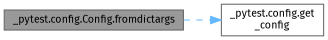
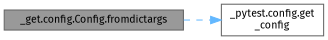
(94, 20) -> (94, 20)
